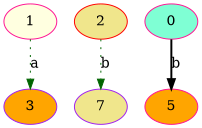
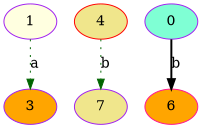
(30, 22) -> (30, 22)
(101, 22) -> (101, 22)
(171, 22) -> (171, 22)
(171, 107) -> (171, 107)
